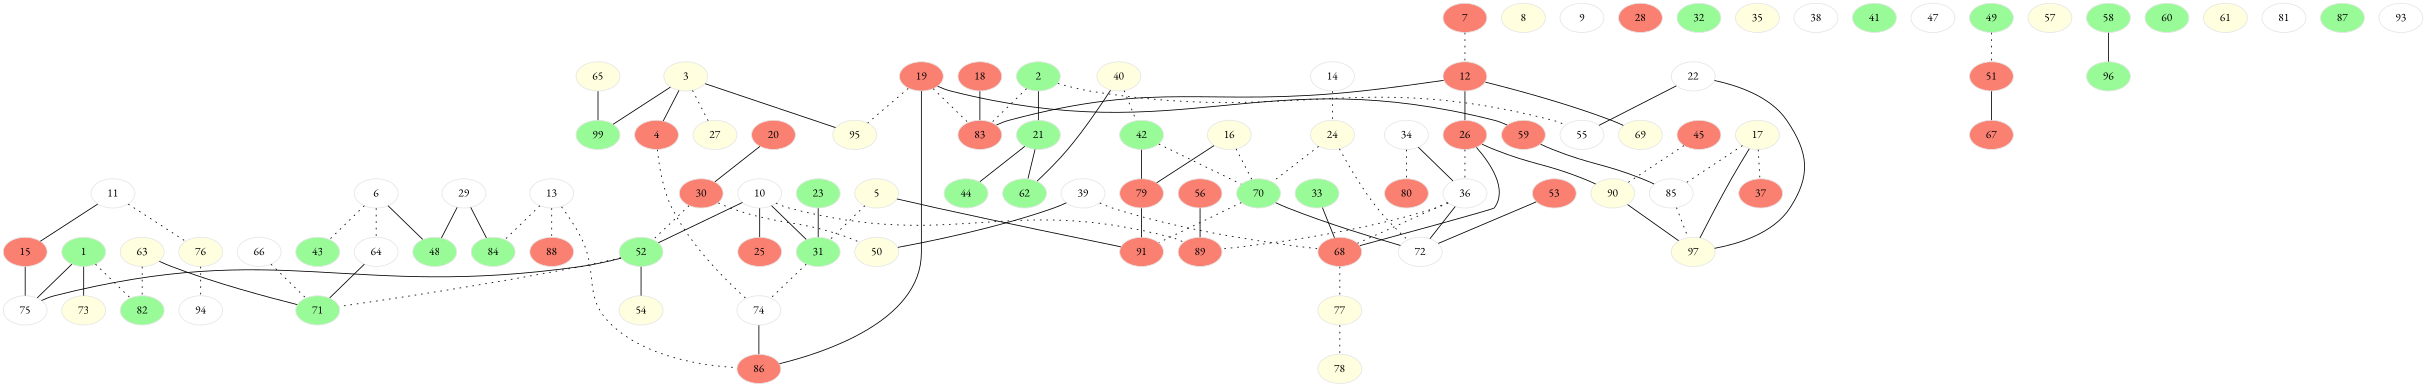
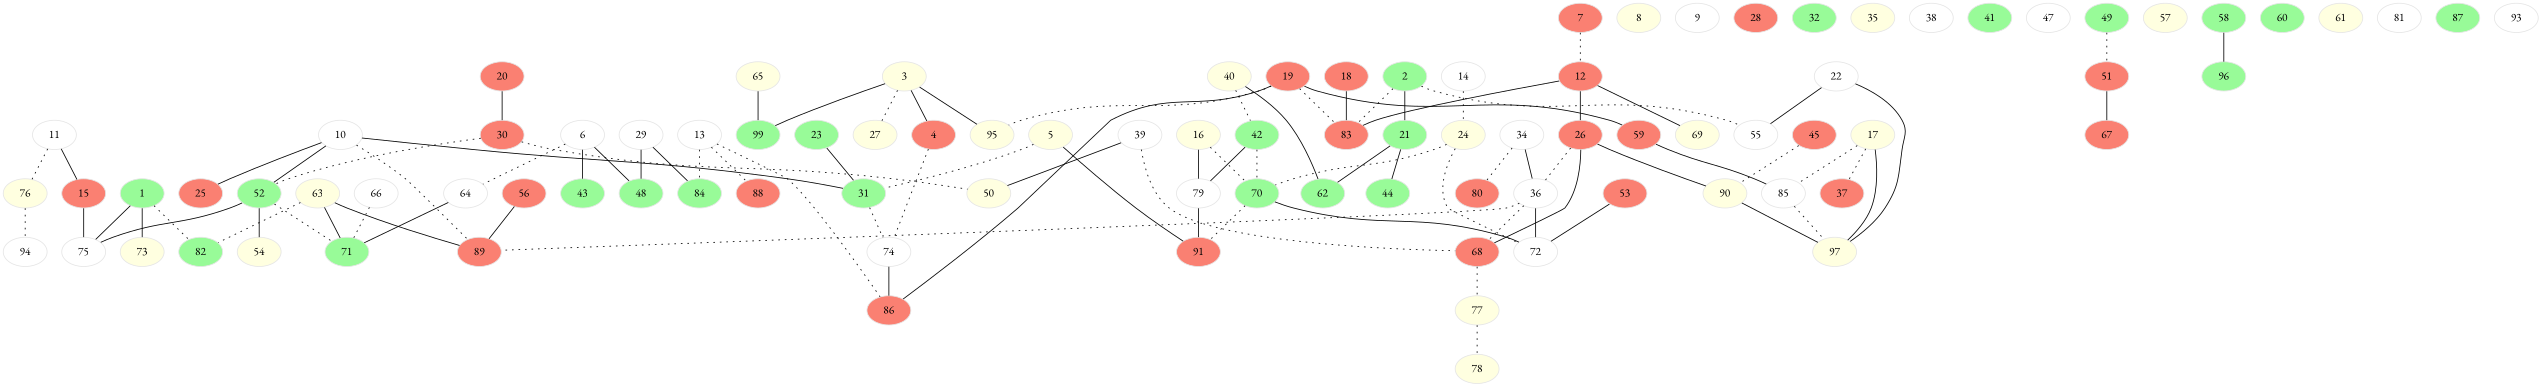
(1142, 193) -> (1198, 193)
(1317, 193) -> none
(347, 223) -> (583, 164)
none -> (390, 224)
